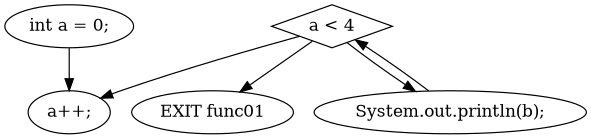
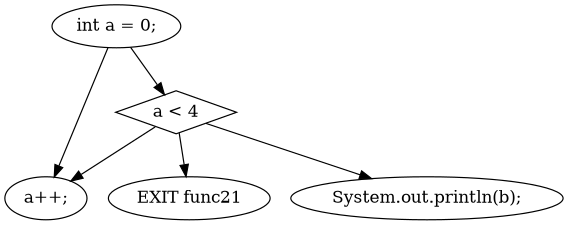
(397, 68) -> (144, 66)
(213, 112) -> (189, 198)
